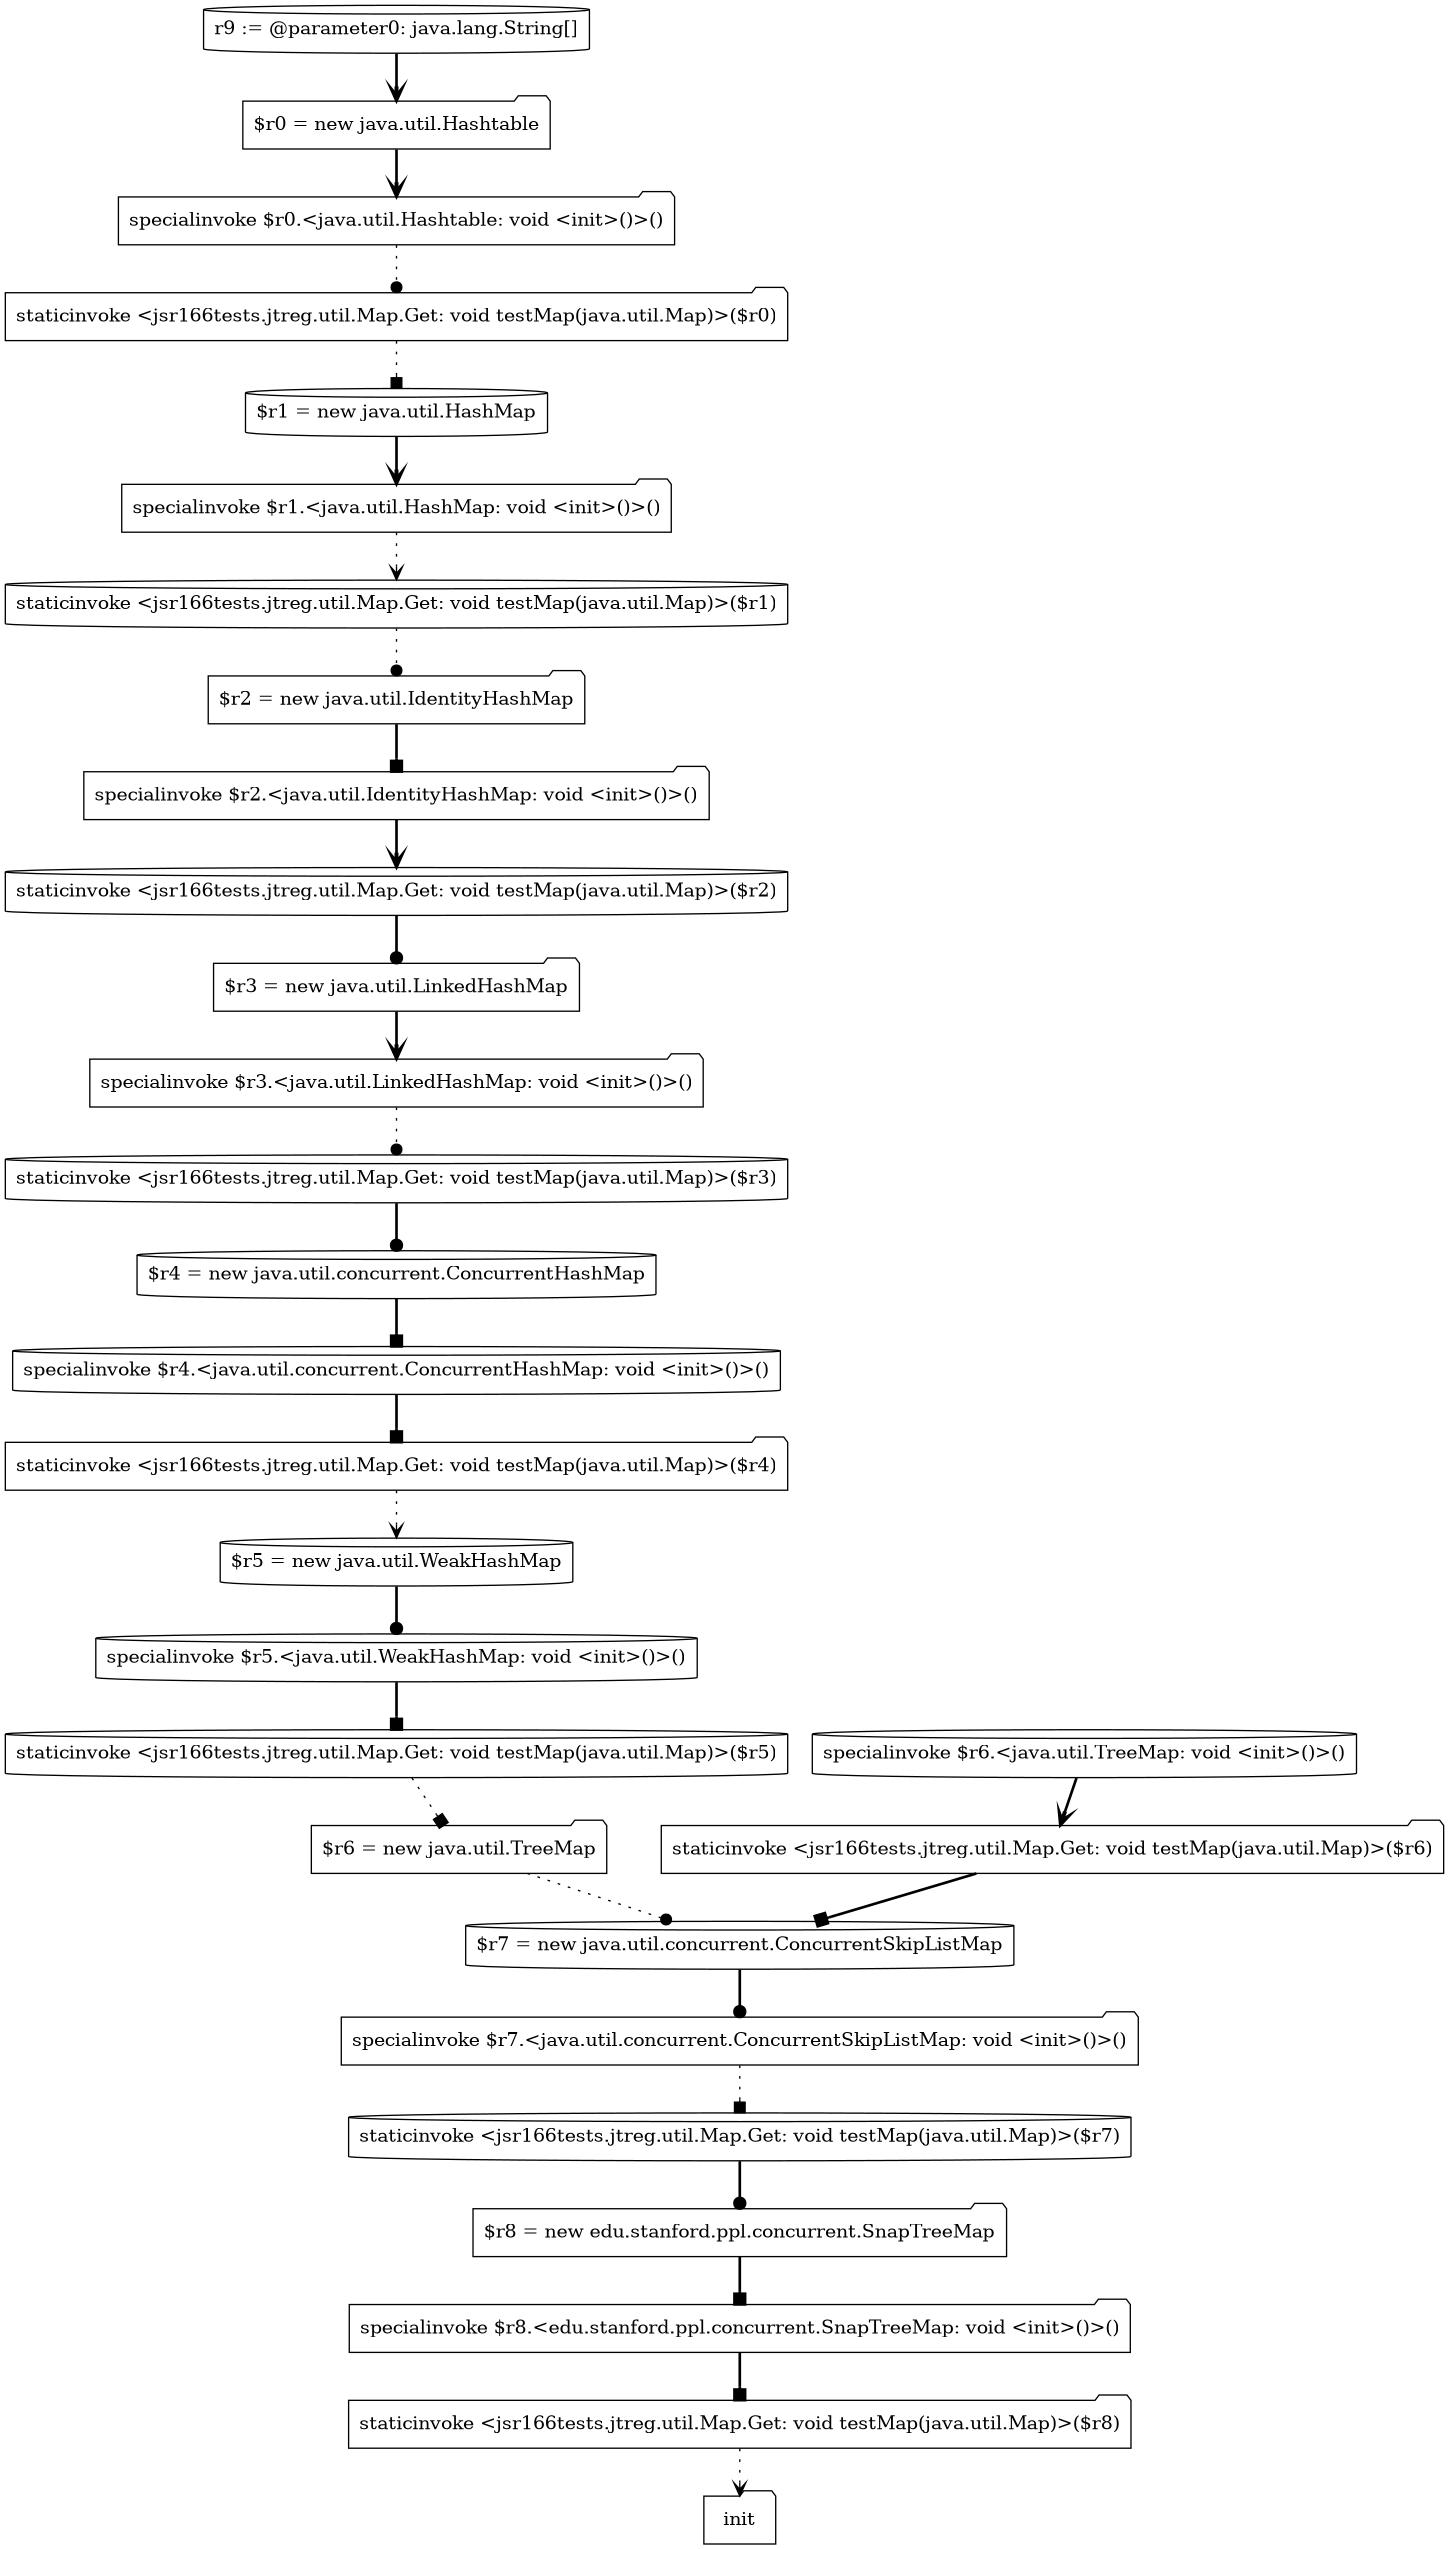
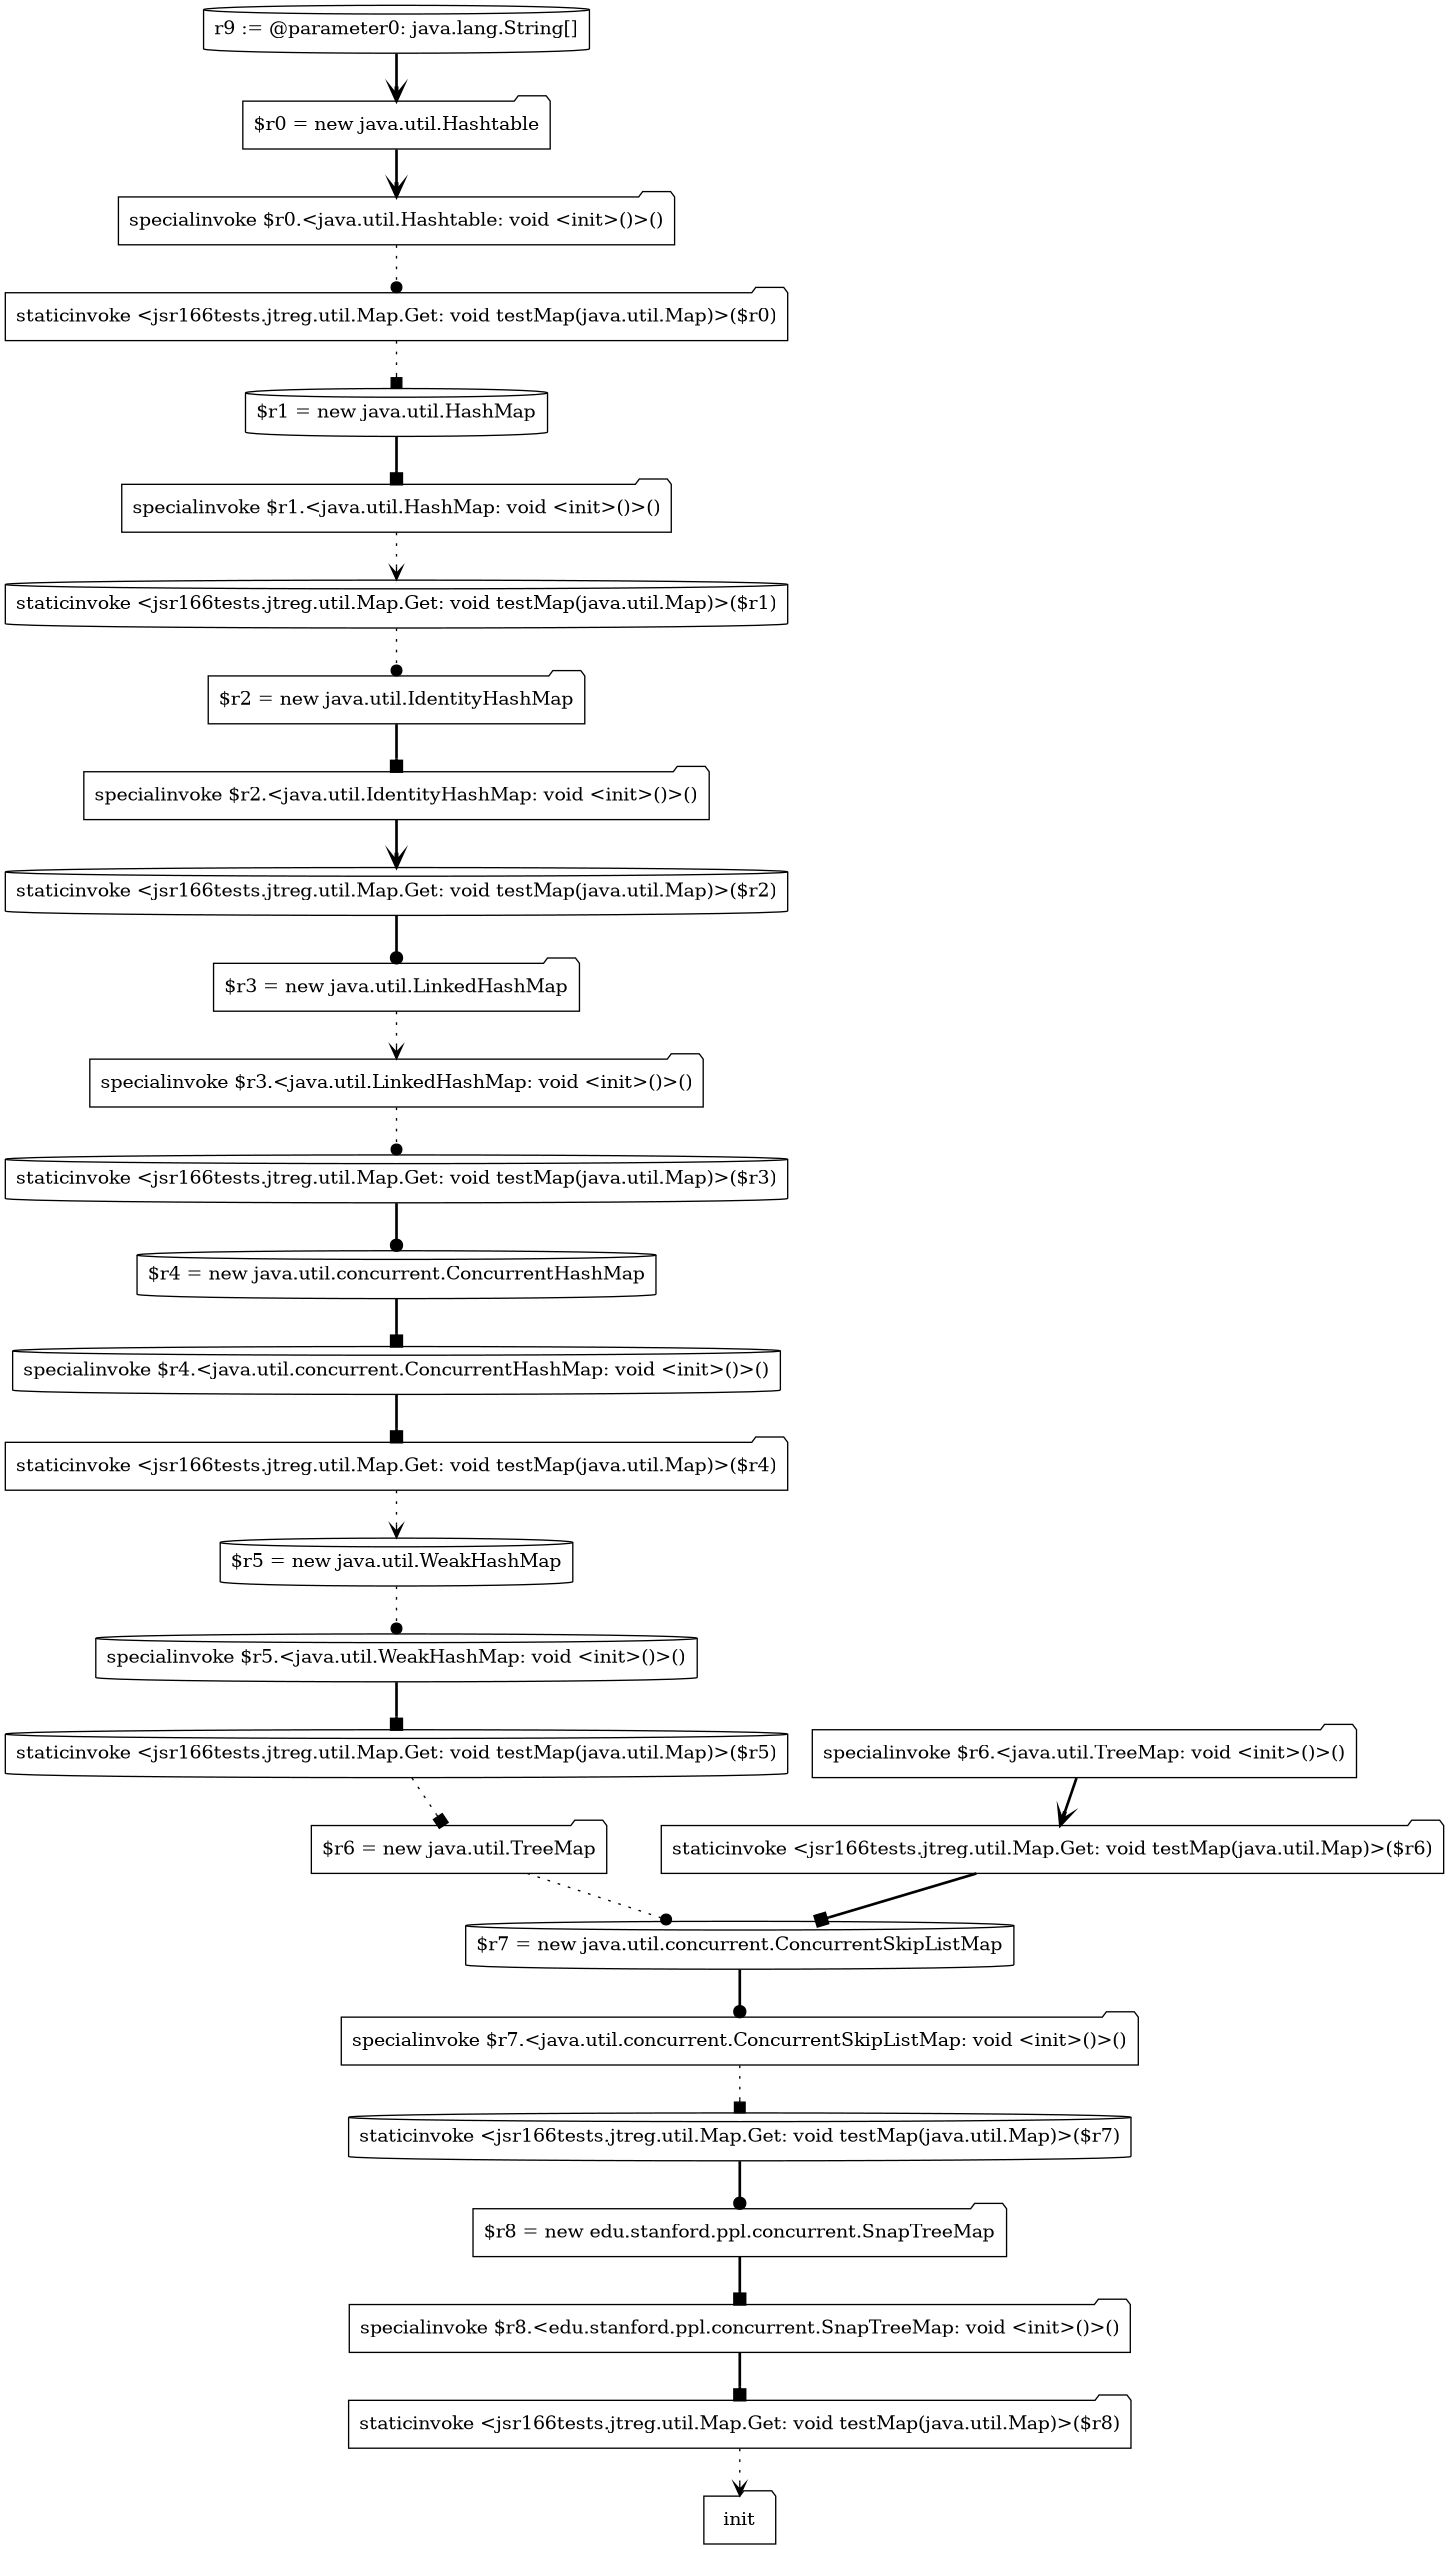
(397, 454) -> (397, 454)
(397, 1029) -> (397, 1029)
(397, 1605) -> (397, 1605)
(1084, 1754) -> (1084, 1754)
